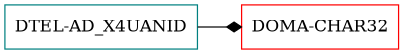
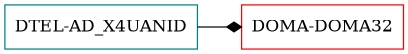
(320, 27) -> (323, 27)
